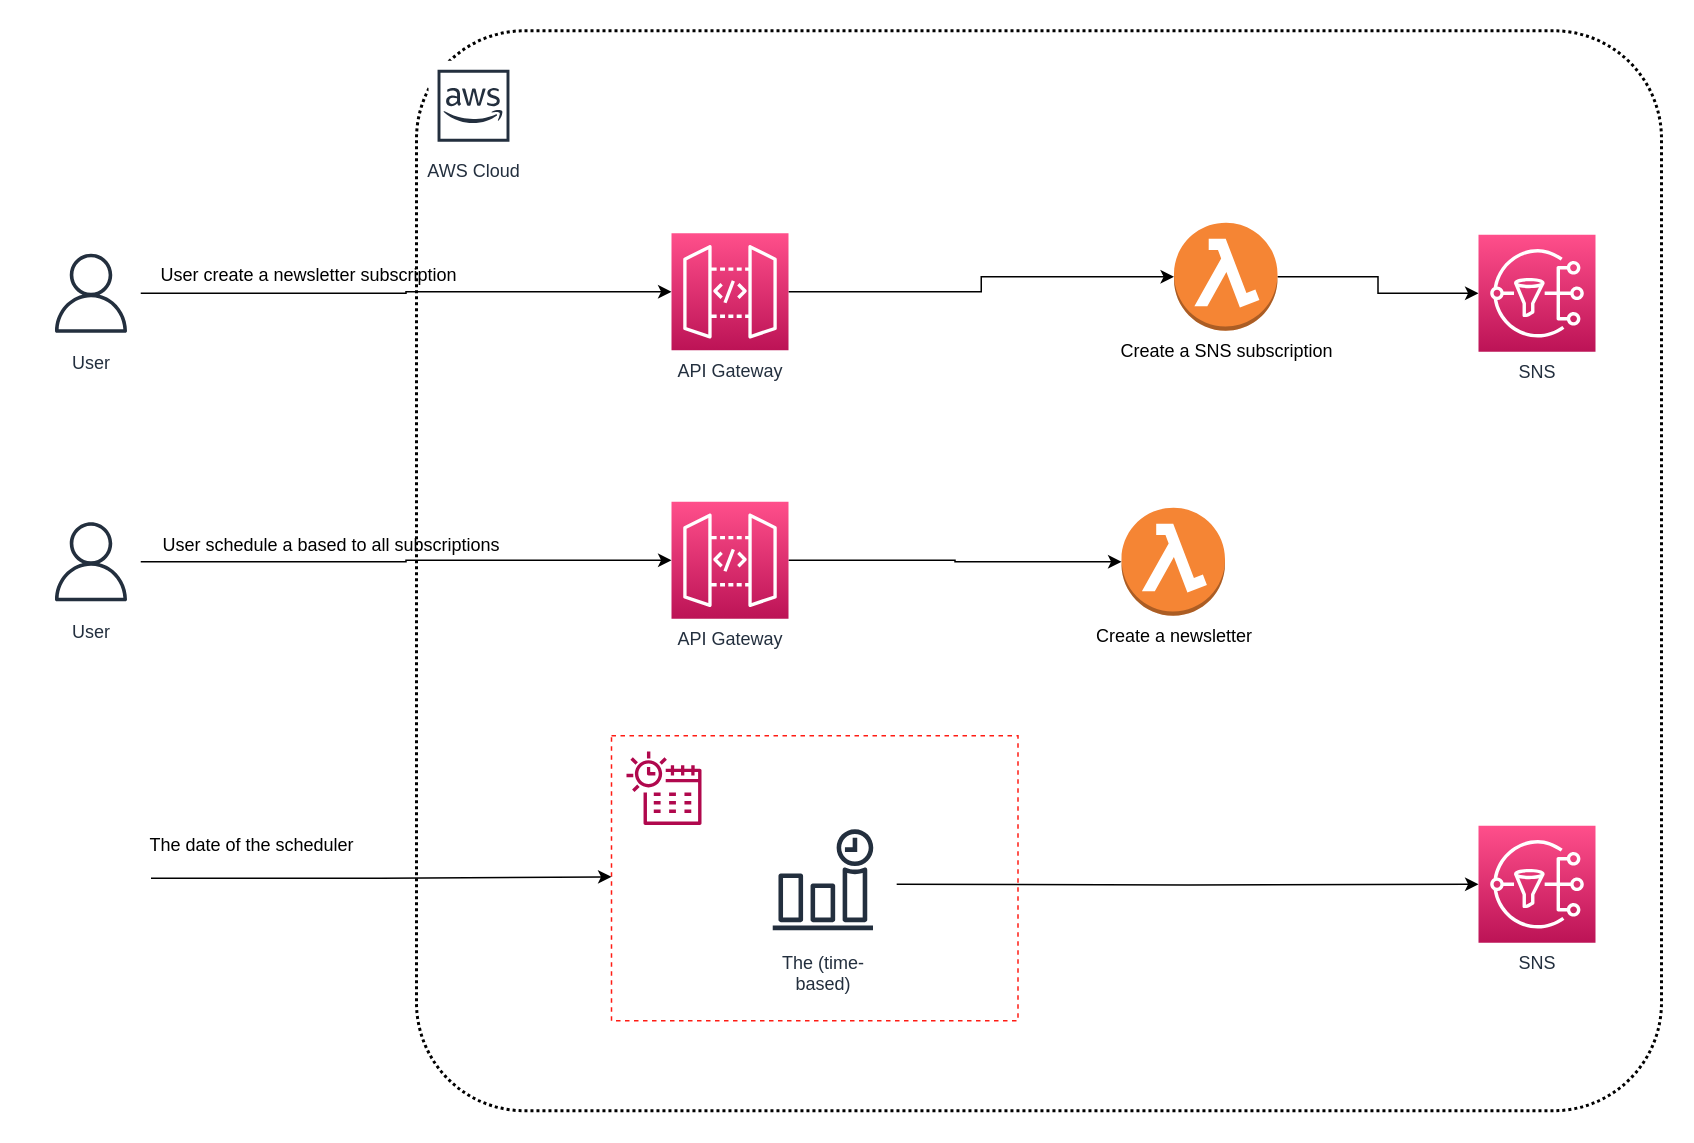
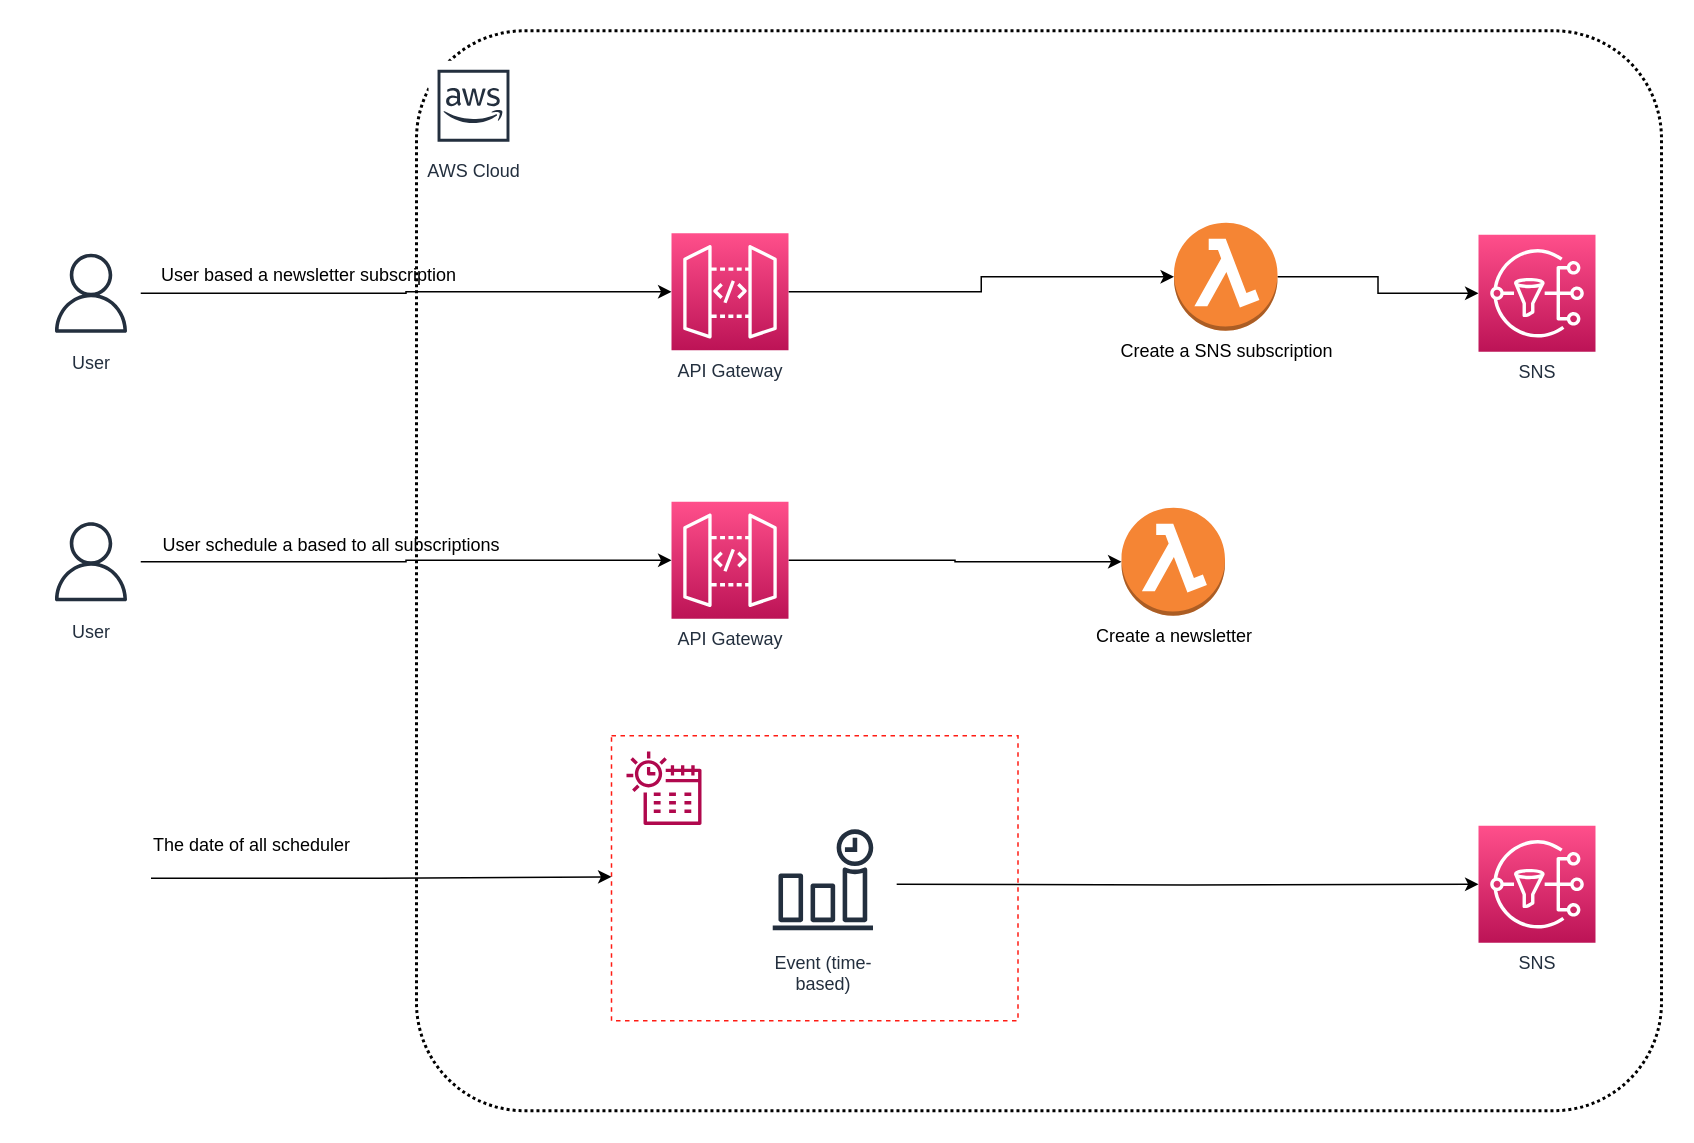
(309, 275) -> (309, 275)
(252, 845) -> (252, 845)
(824, 975) -> (824, 975)
